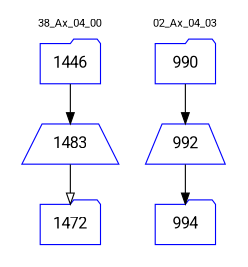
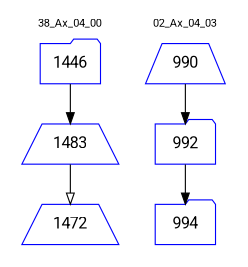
(185, 64) -> (185, 64)
(185, 144) -> (185, 144)
(70, 224) -> (70, 224)
